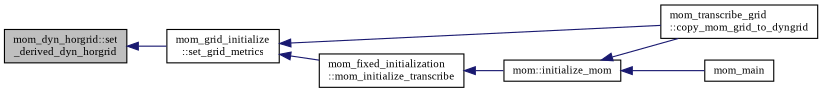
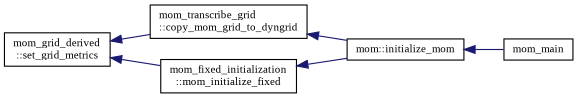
(66, 46) -> none
(223, 46) -> (57, 50)
(645, 48) -> (333, 38)
(392, 71) -> (229, 76)
